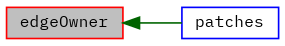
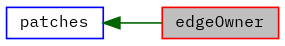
(161, 23) -> (141, 23)
